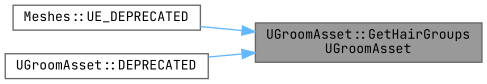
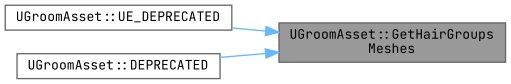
(107, 18) -> (119, 18)
(369, 43) -> (392, 43)
